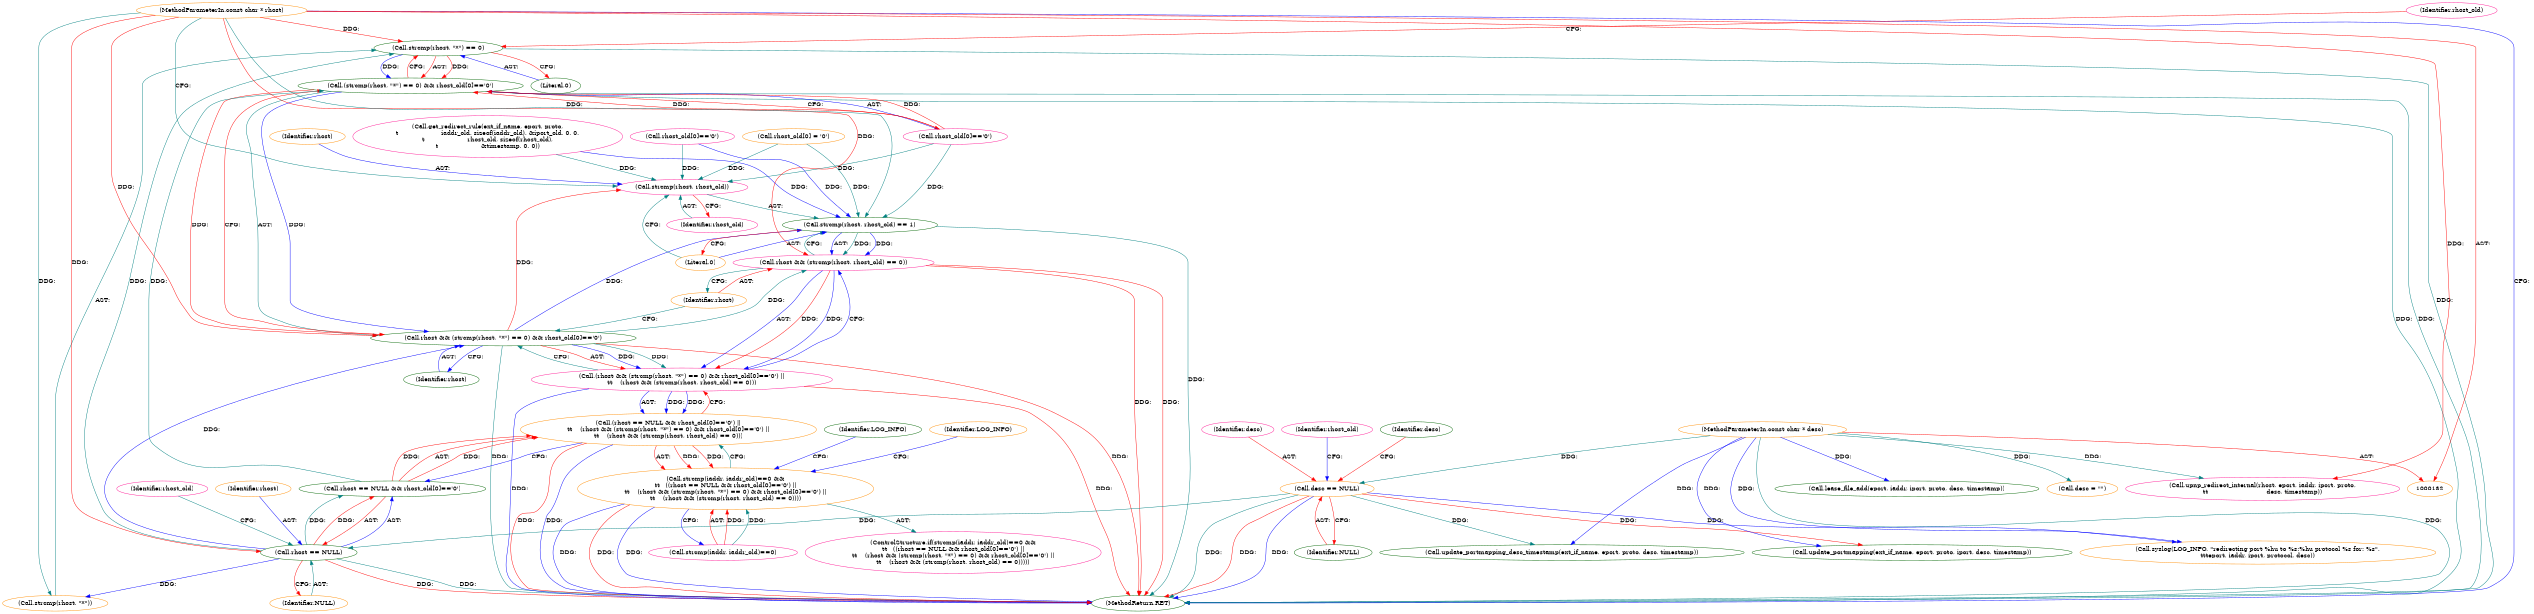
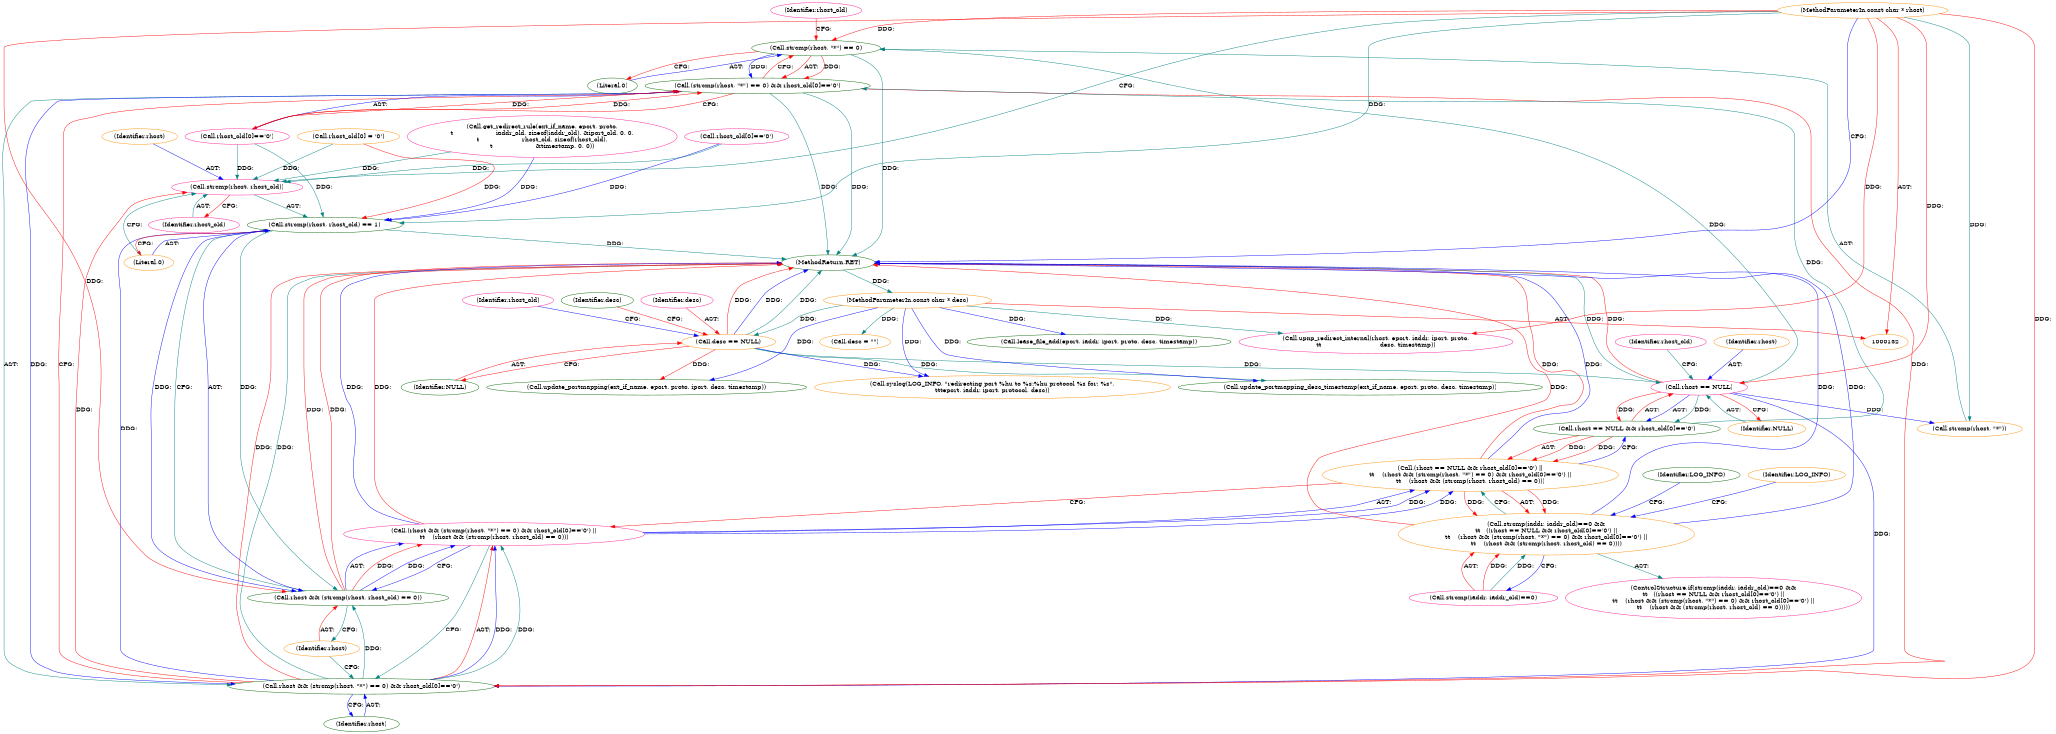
(841, 172) -> (489, 175)
(834, 263) -> (348, 598)
(309, 553) -> (1699, 387)
(2214, 589) -> (866, 280)
